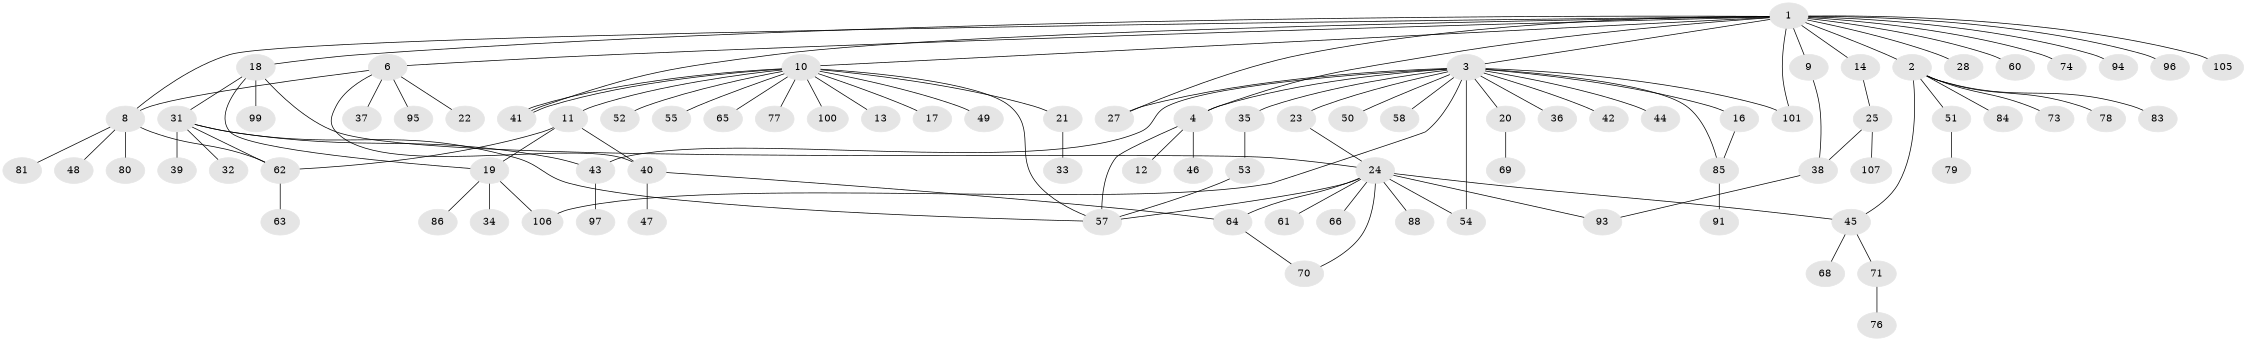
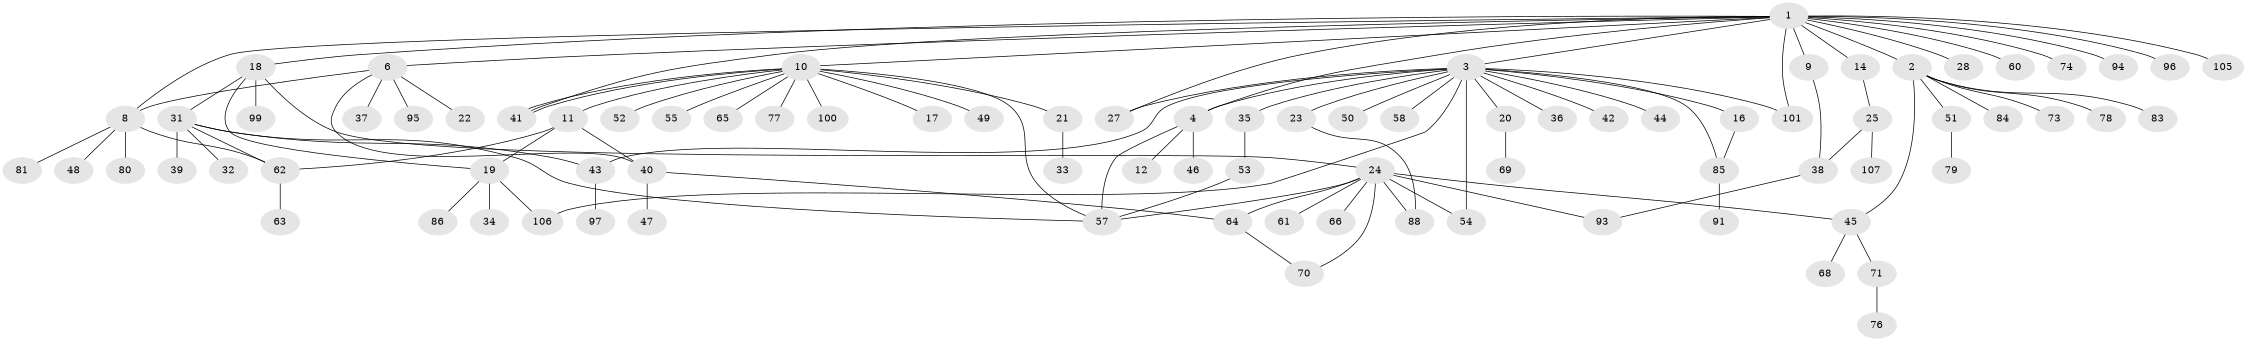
(881, 119) -> none
(1336, 145) -> (1377, 142)
